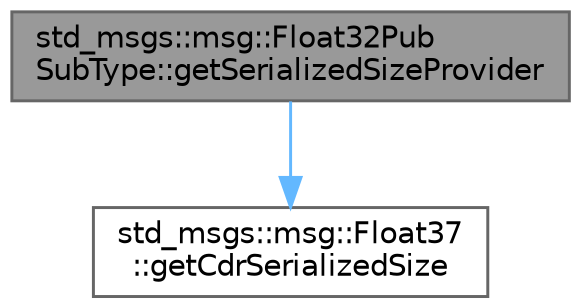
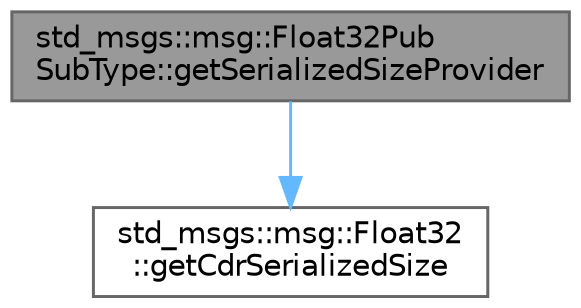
(291, 252) -> (291, 252)
